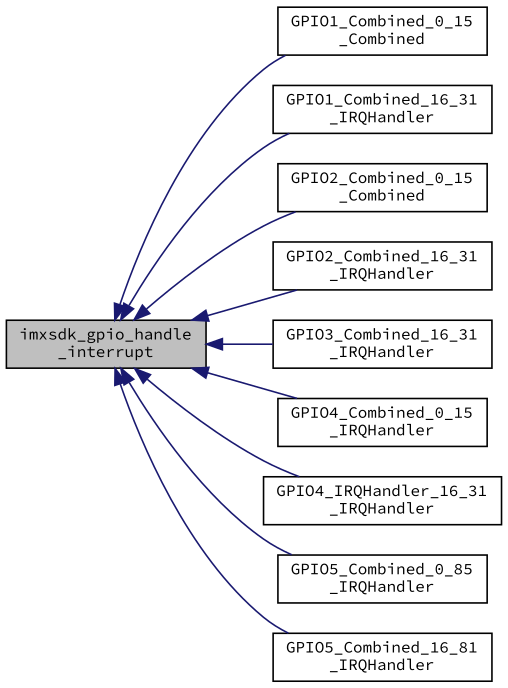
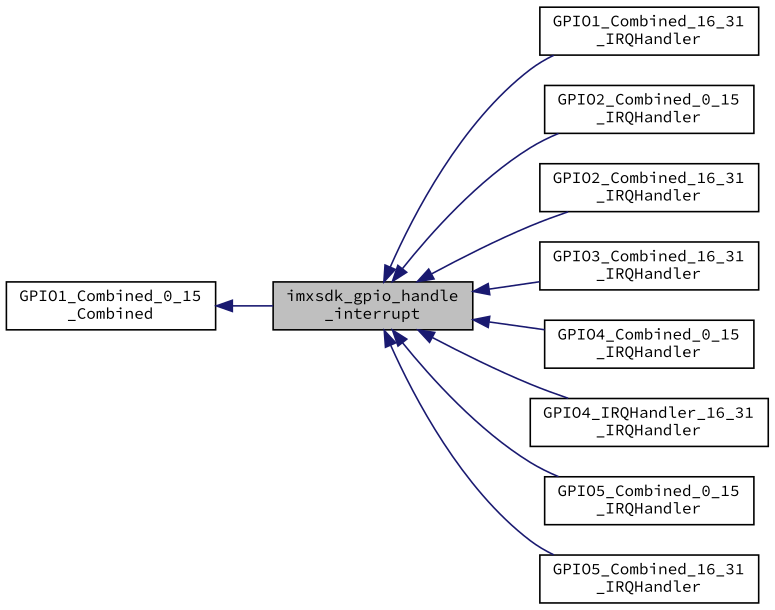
(183, 166) -> (253, 306)
(383, 188) -> (649, 109)
(383, 579) -> (649, 501)
(383, 657) -> (649, 579)
